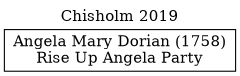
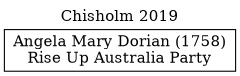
(120, 50) -> (120, 50)
